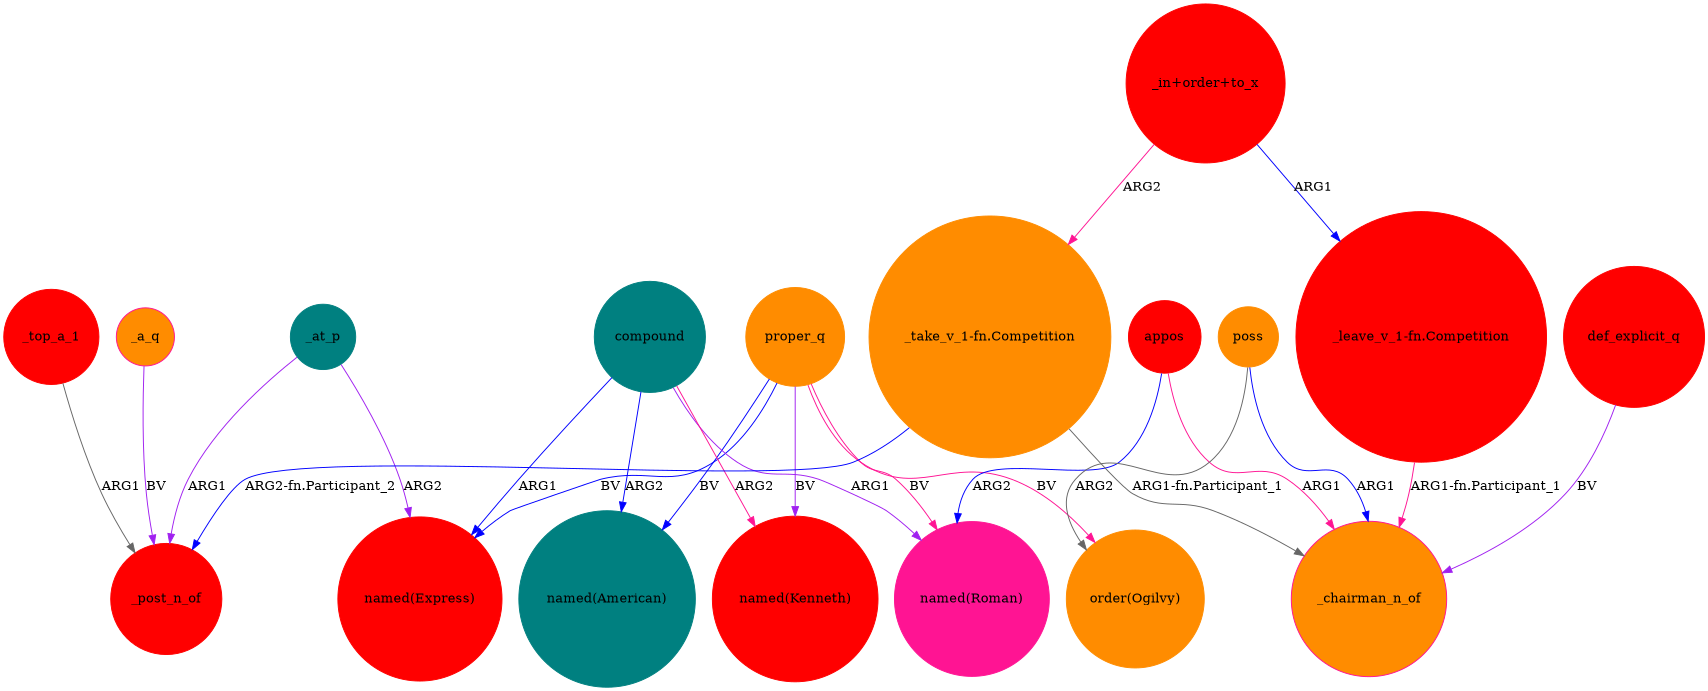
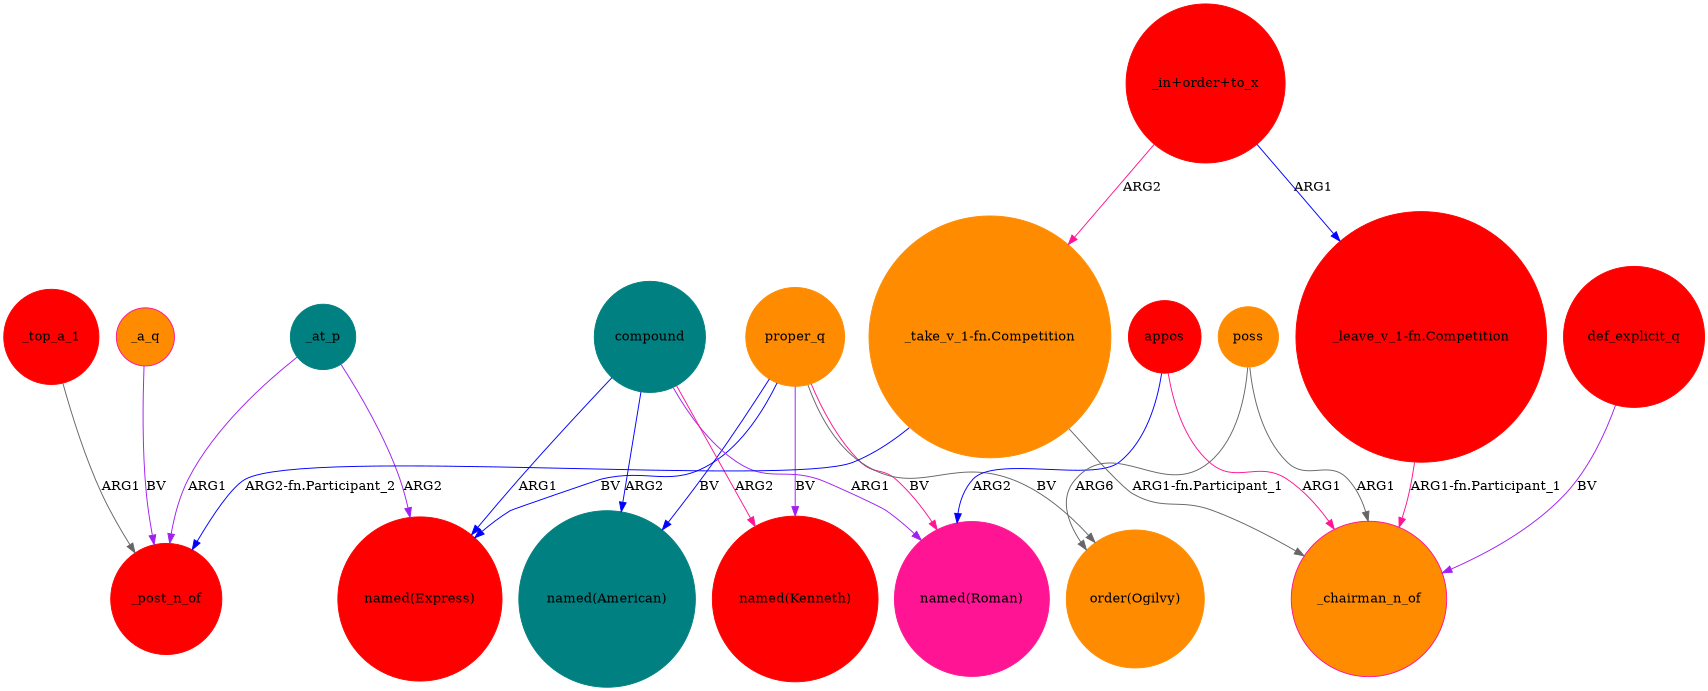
(1287, 462) -> (1287, 462)
(935, 476) -> (935, 476)
(1095, 486) -> (1095, 486)
